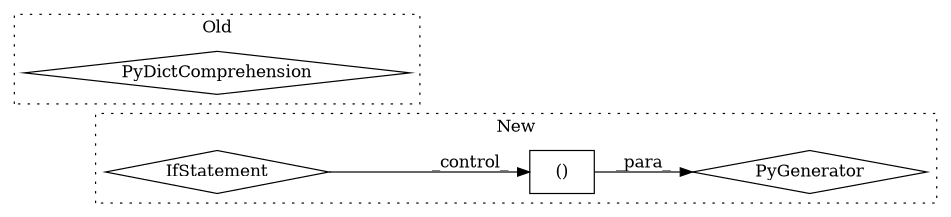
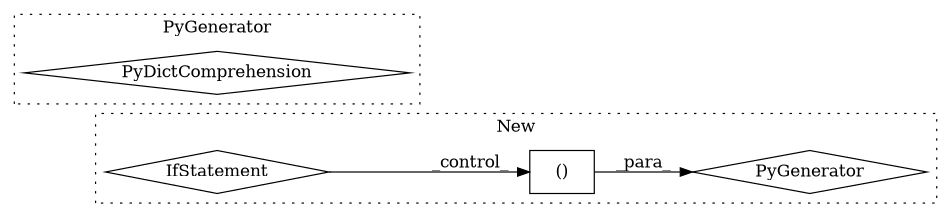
(217, 28) -> (217, 28)
